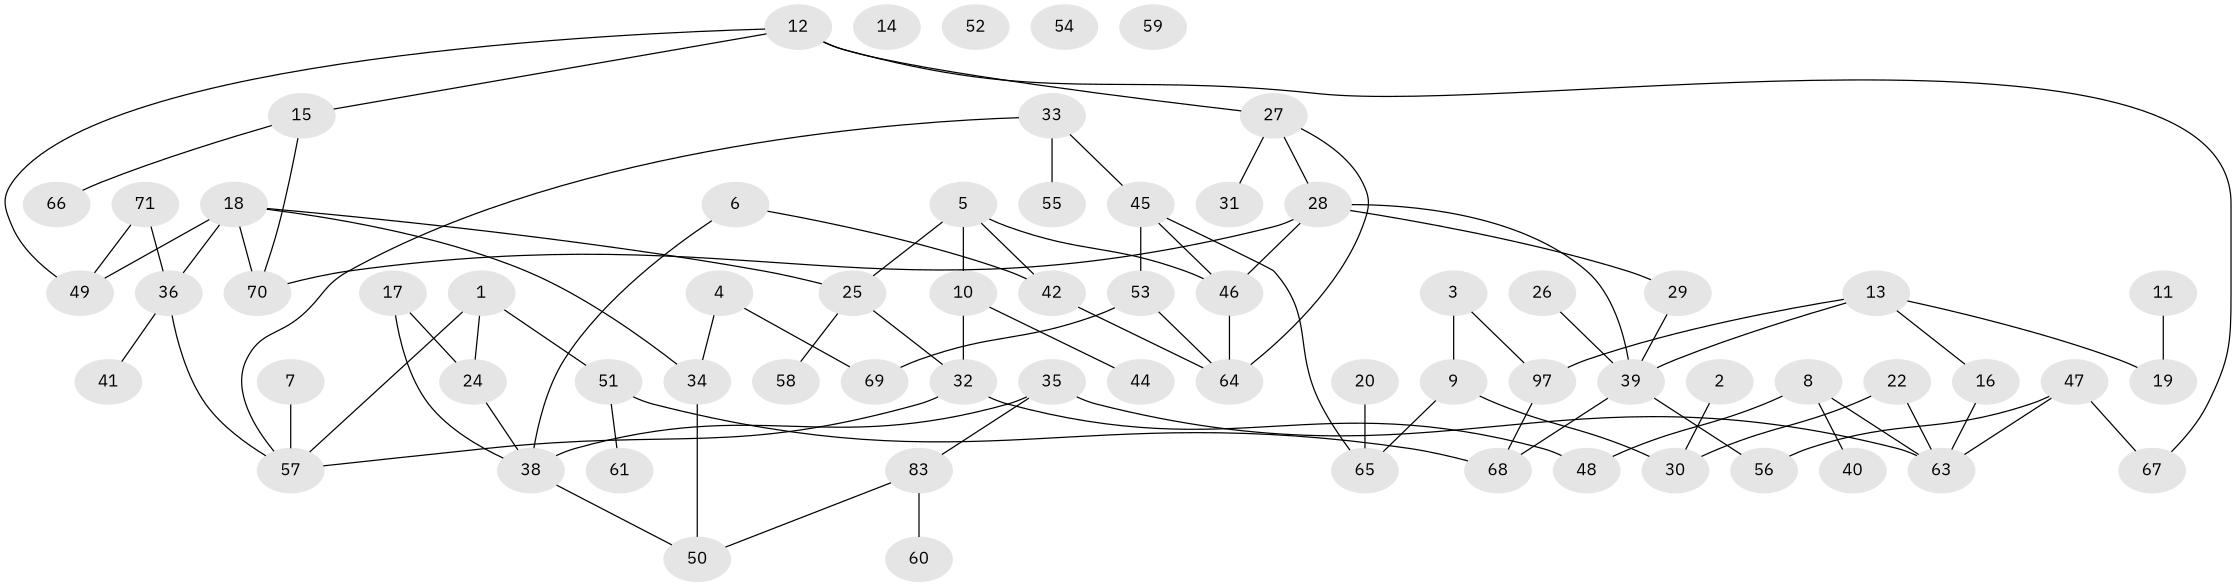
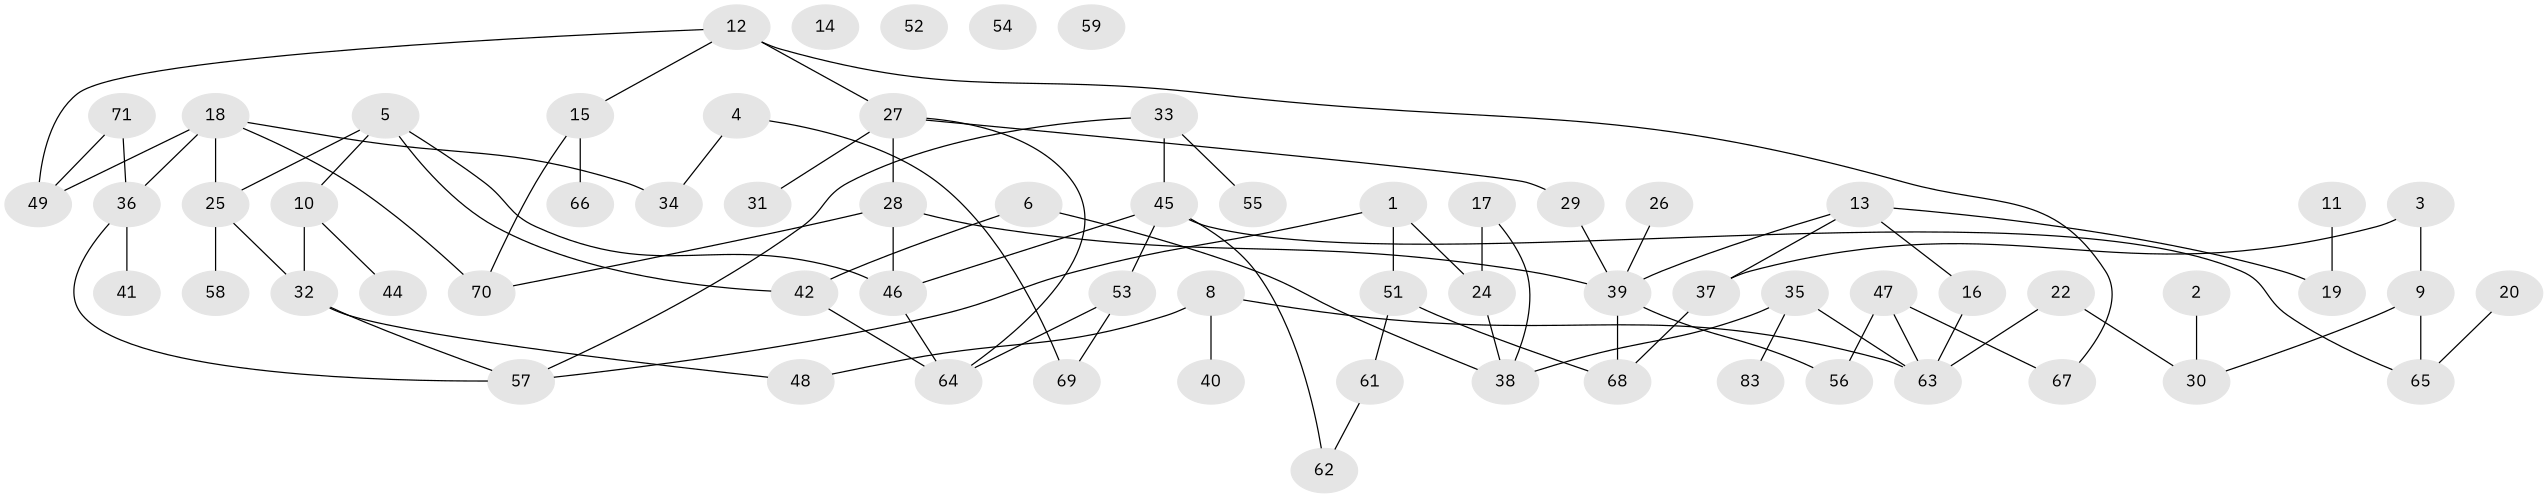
(1502, 239) -> (1237, 150)
(291, 382) -> none
(1542, 382) -> (1706, 293)
none -> (1324, 471)
(697, 559) -> none
(919, 559) -> none
